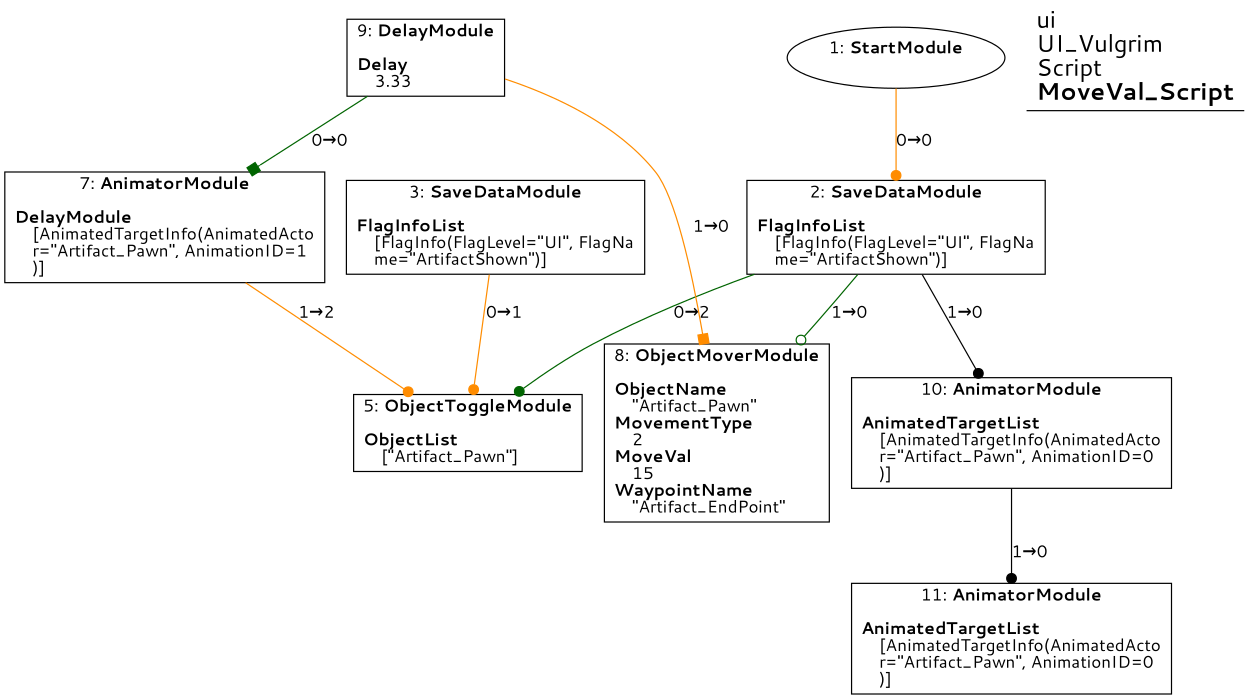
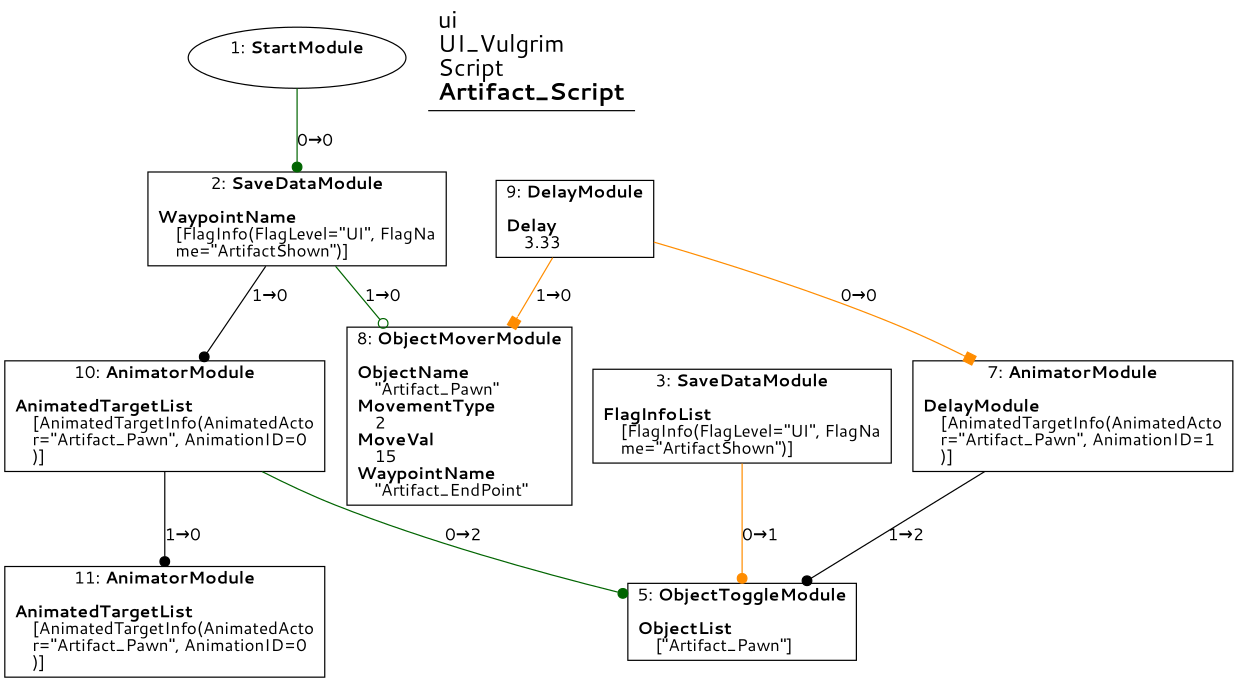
(1135, 93) -> (532, 93)
(896, 129) -> (297, 125)
(314, 131) -> (811, 292)
(811, 226) -> (227, 218)
(635, 323) -> (437, 541)
(325, 336) -> (898, 525)
